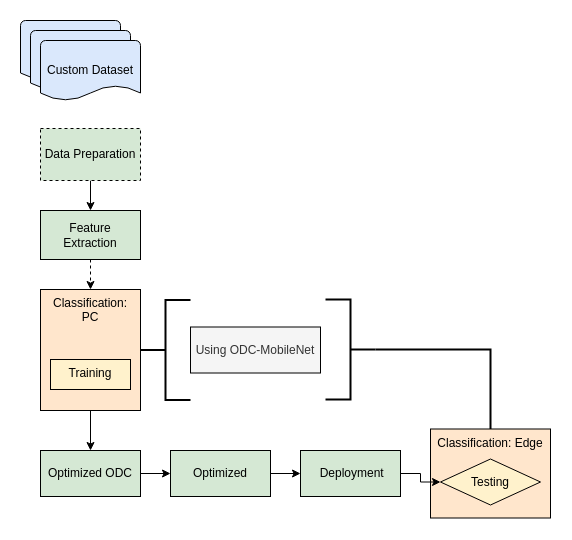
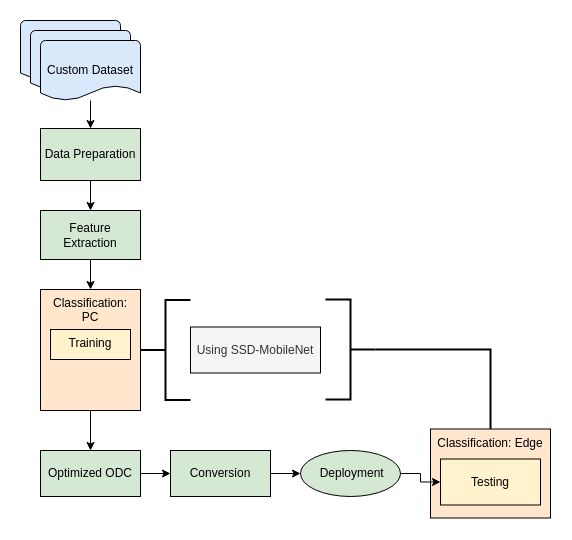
none -> (91, 111)
(91, 155) -> (91, 155)
(91, 271) -> (91, 271)
(256, 351) -> (256, 351)
(91, 375) -> (91, 345)
(221, 474) -> (221, 474)
(351, 474) -> (351, 474)
(491, 482) -> (491, 482)
